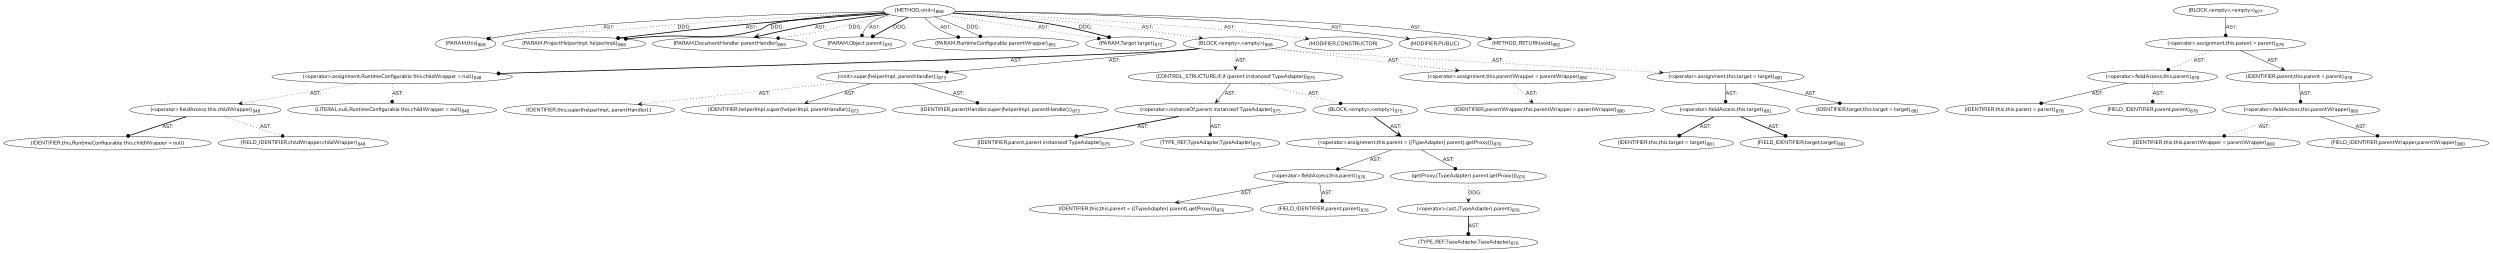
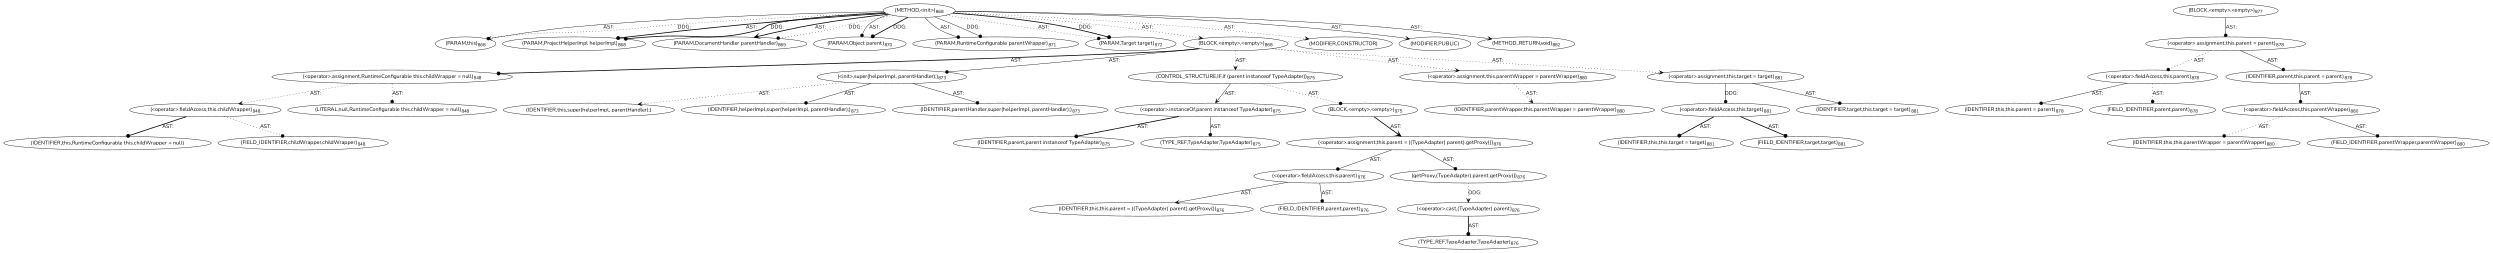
(1052, 43) -> (1052, 43)
(2261, 60) -> (2261, 60)
(840, 93) -> (840, 93)
(1732, 93) -> (1732, 93)
